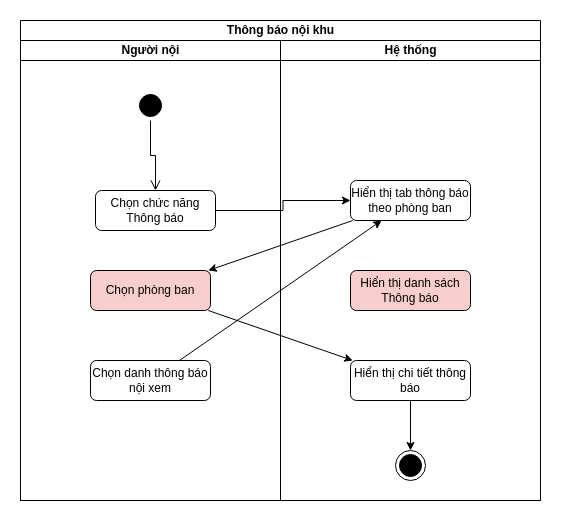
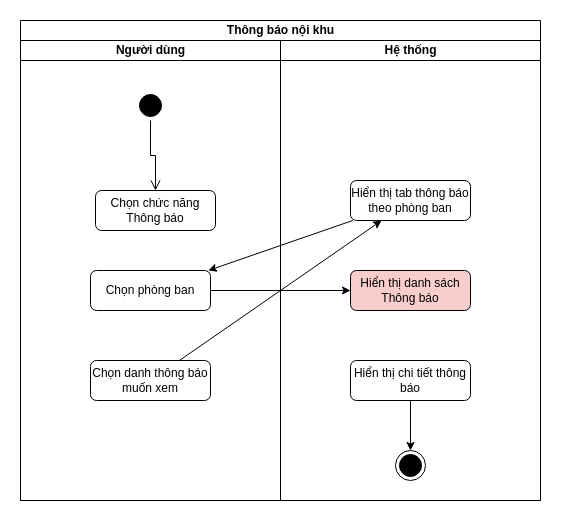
(151, 51) -> (151, 51)
(283, 209) -> none
(151, 291) -> (151, 291)
(277, 334) -> (277, 291)
(151, 381) -> (151, 381)
